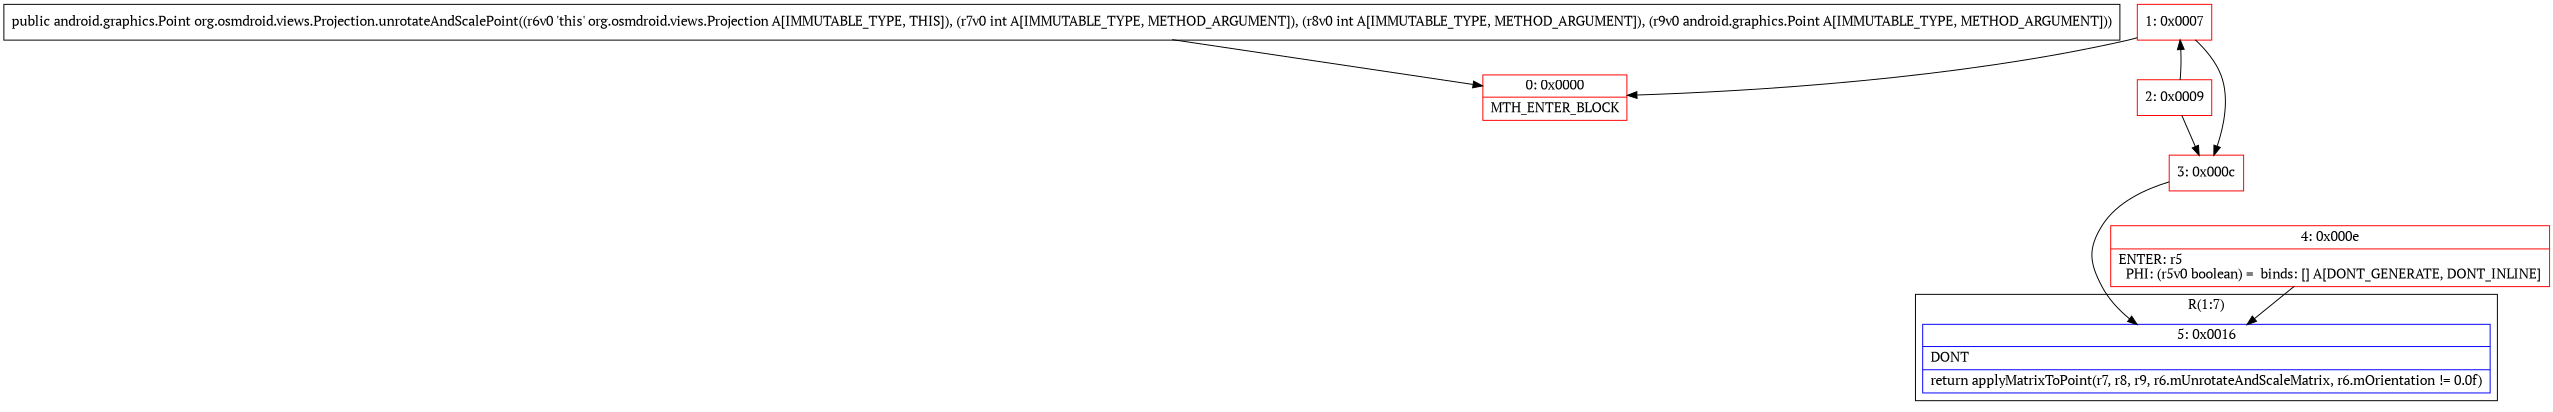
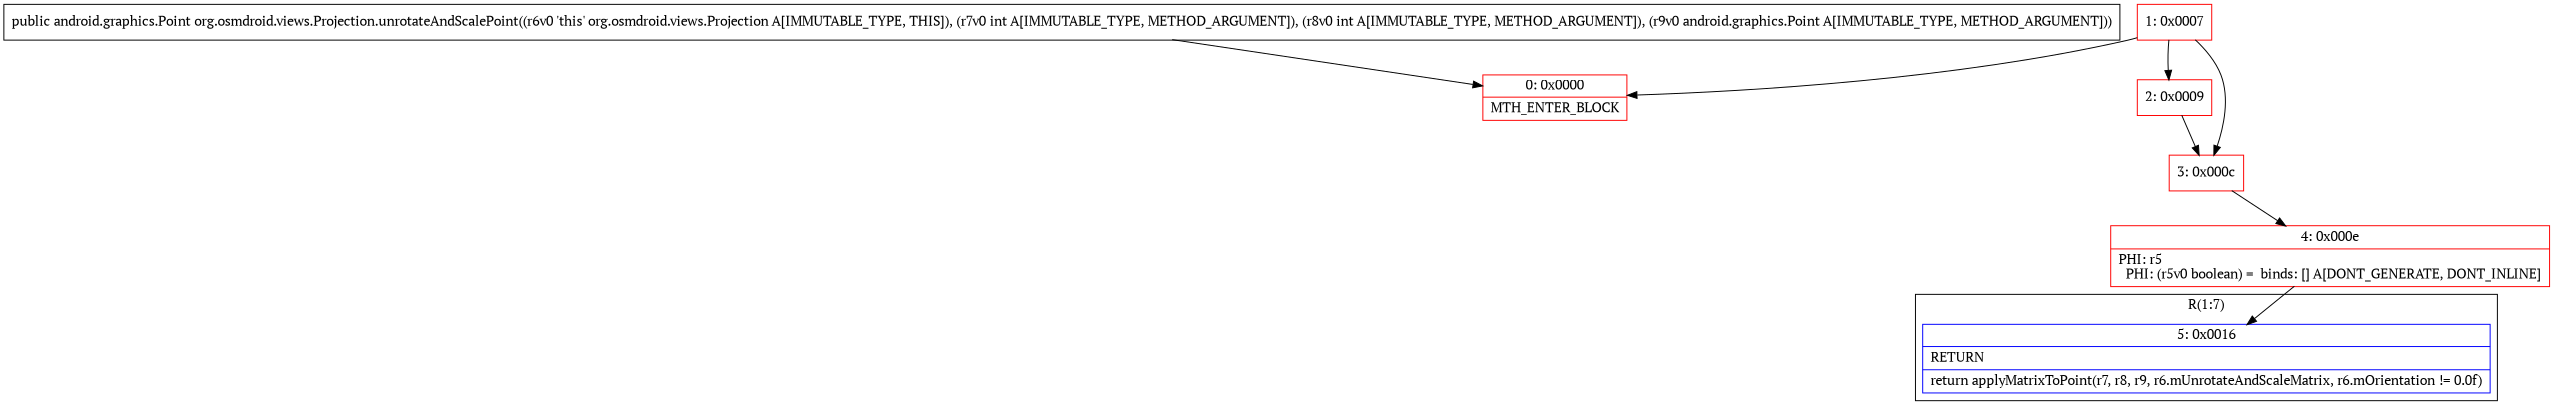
(2181, 65) -> (2168, 55)
(2096, 237) -> (2255, 206)
(2152, 260) -> (2142, 260)
(1950, 358) -> (1957, 358)
